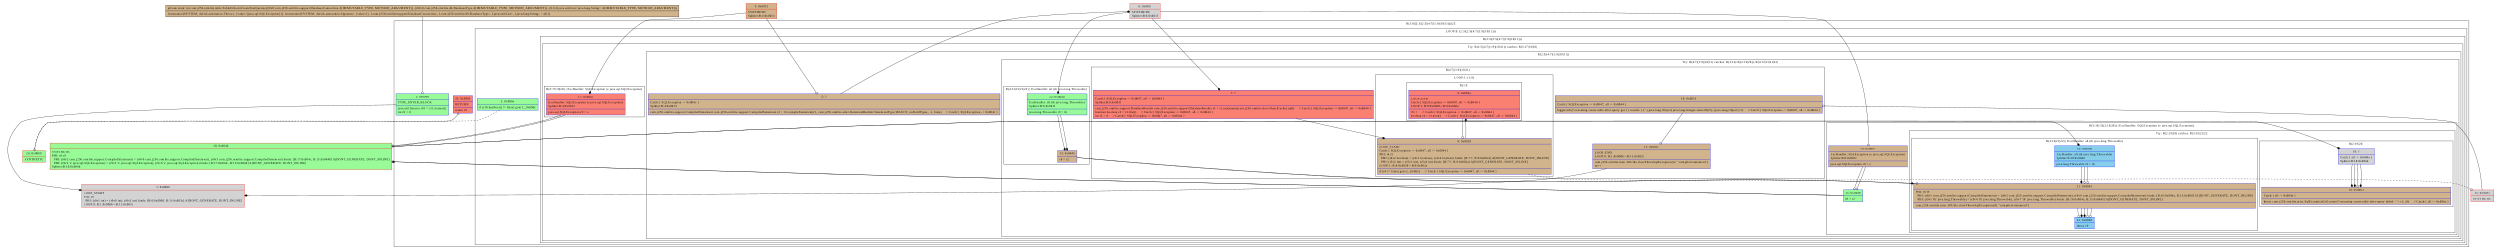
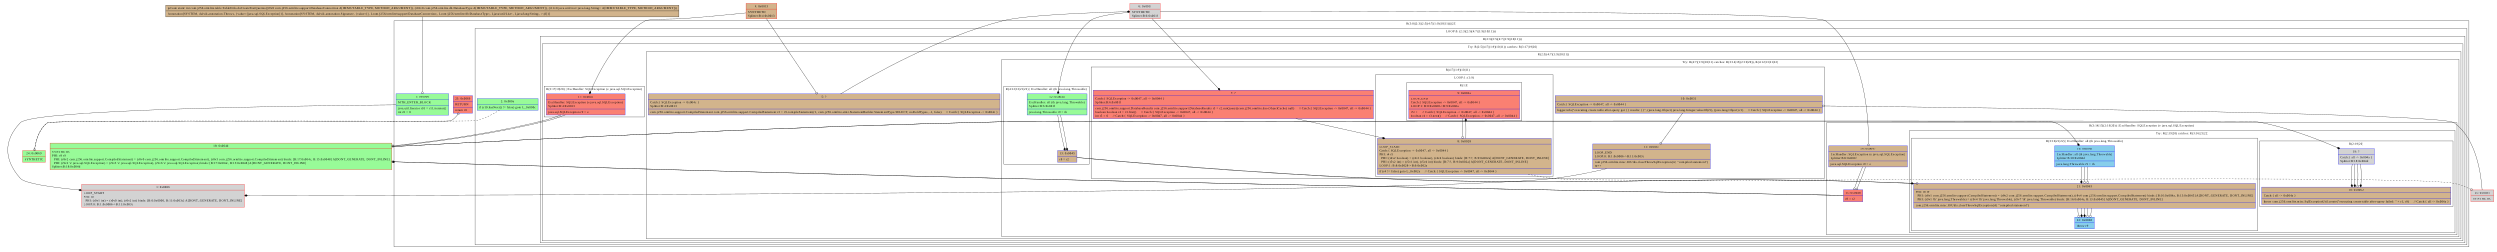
(415, 102) -> (415, 102)
(1853, 196) -> (1853, 196)
